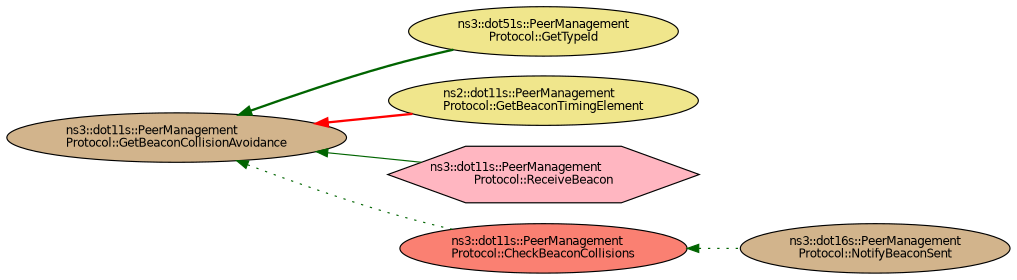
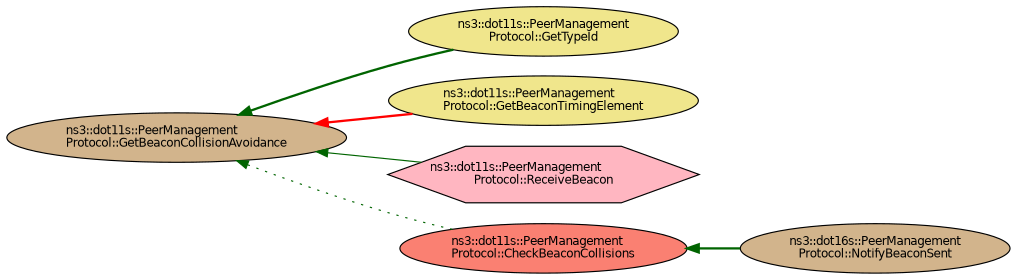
(543, 31) -> (543, 31)
(543, 101) -> (543, 101)
(719, 248) -> (719, 248)
